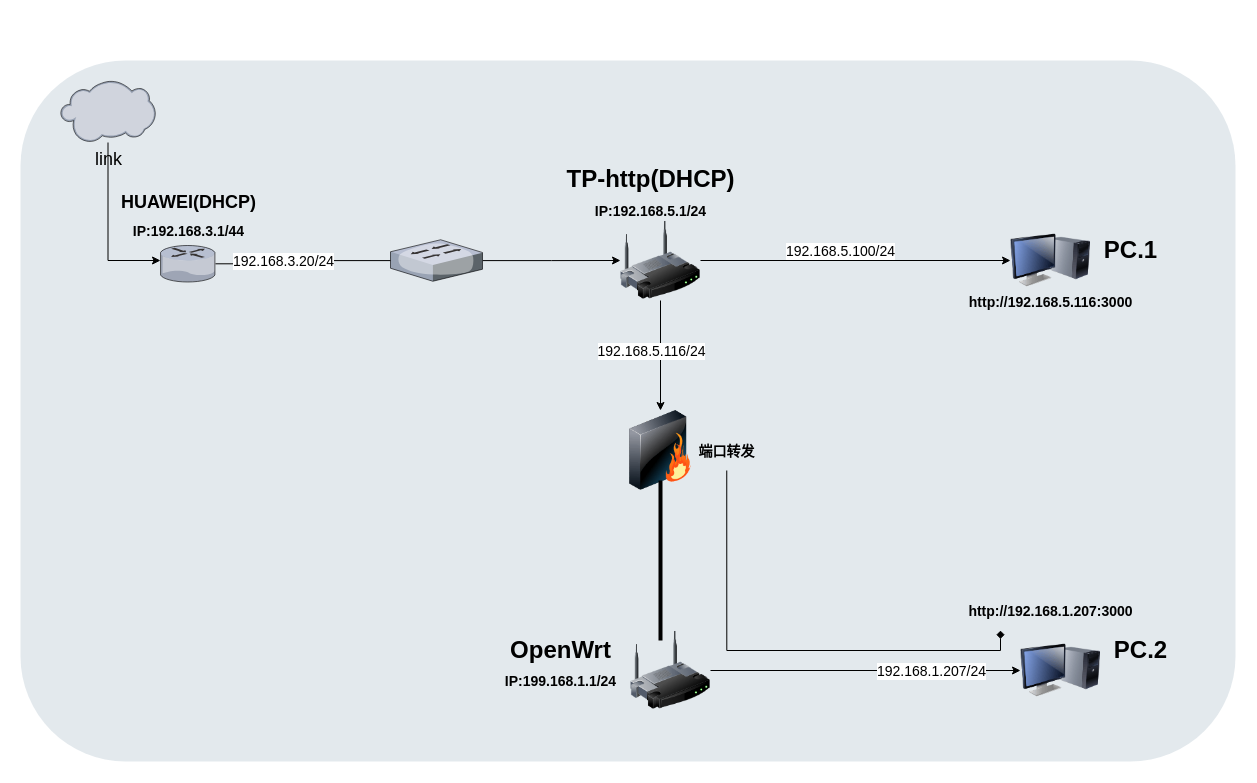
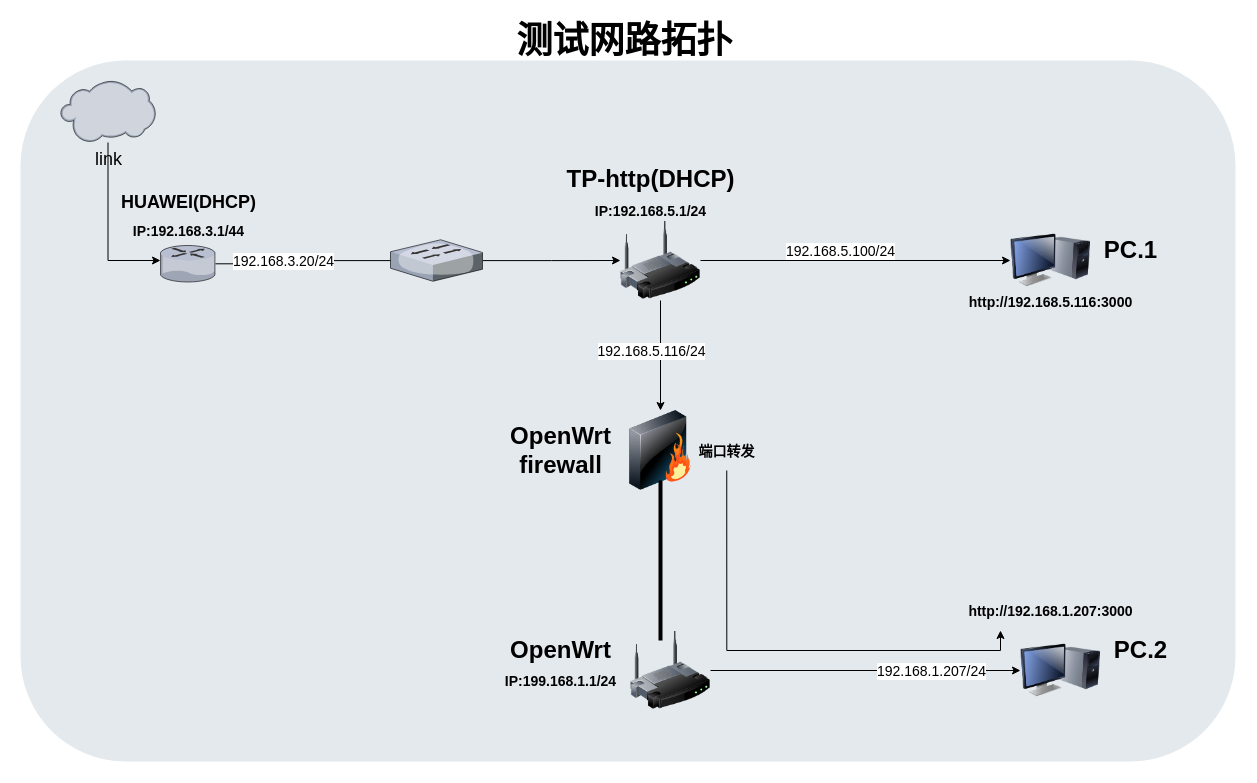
none -> (624, 41)
none -> (561, 451)
(1001, 639) -> (1001, 638)
